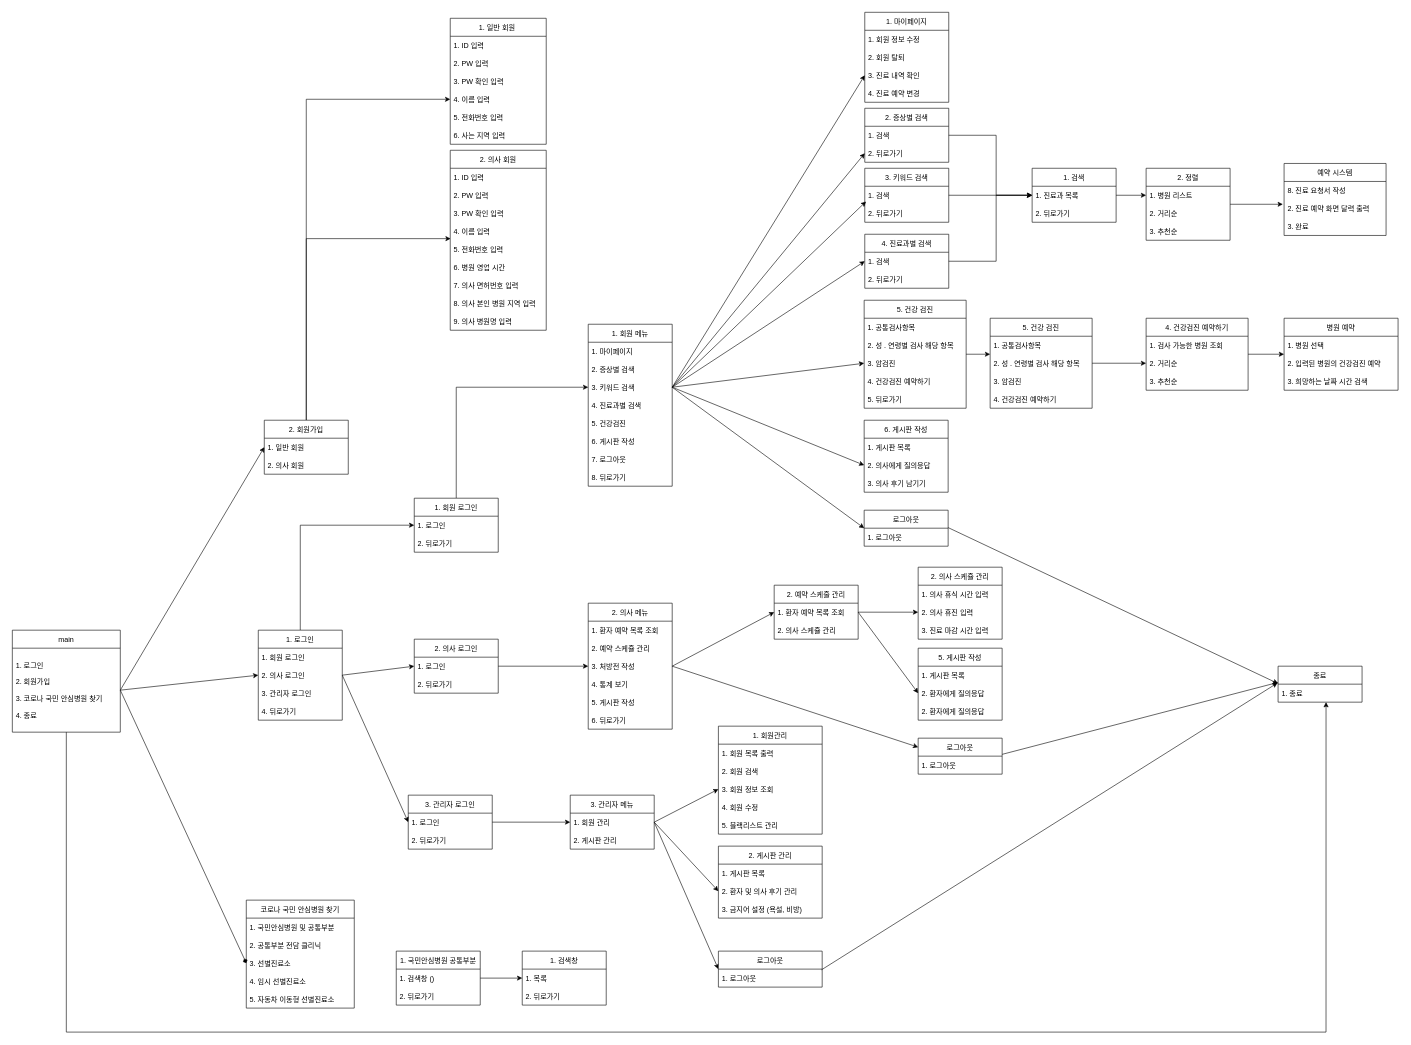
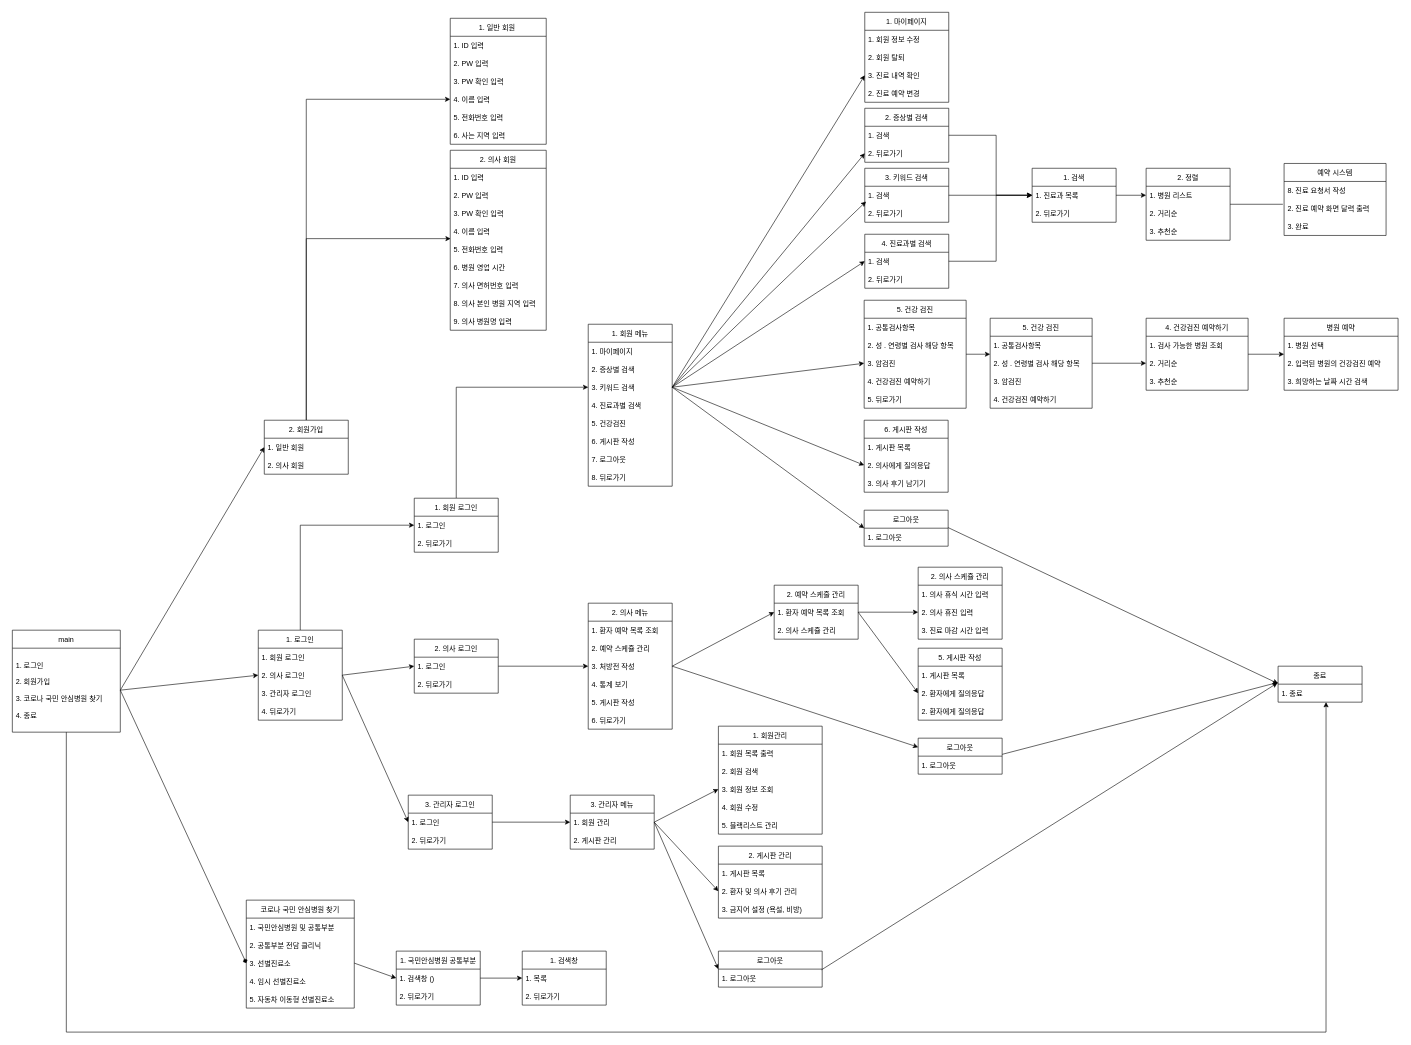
(896, 94) -> (896, 94)
(1277, 204) -> (1279, 204)
none -> (374, 971)
